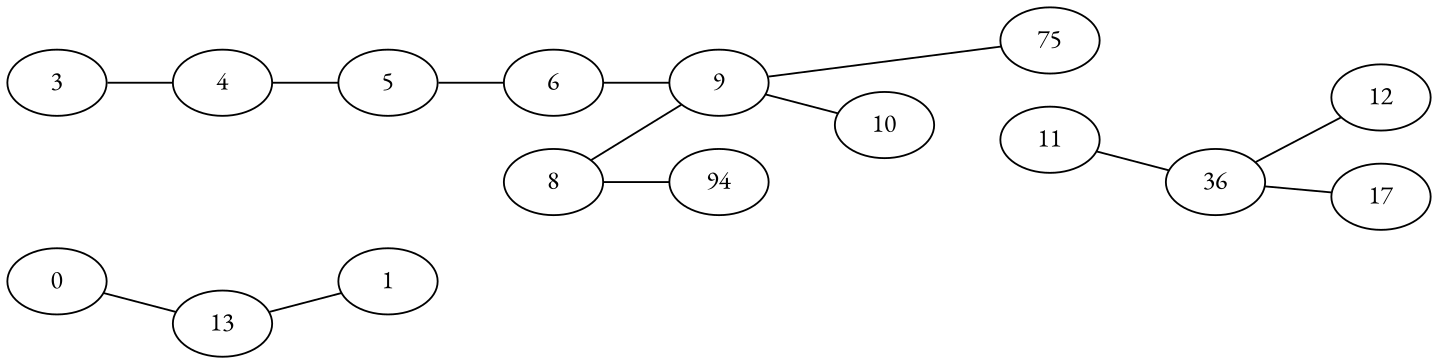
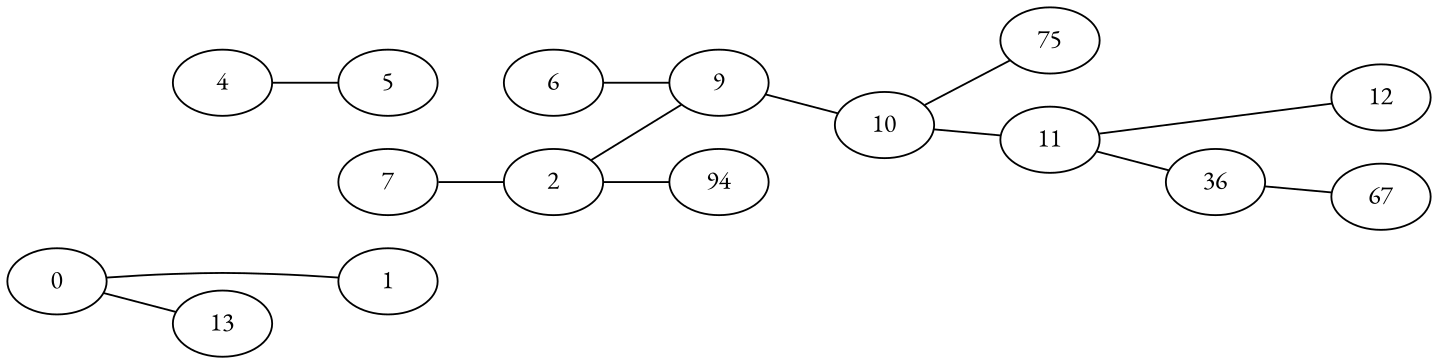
(885, 62) -> (967, 83)
(57, 83) -> none
(471, 83) -> none
none -> (967, 132)
(1298, 140) -> (1216, 119)
none -> (388, 182)
(554, 182) -> (554, 182)
(1381, 197) -> (1381, 197)
(305, 302) -> (223, 273)
